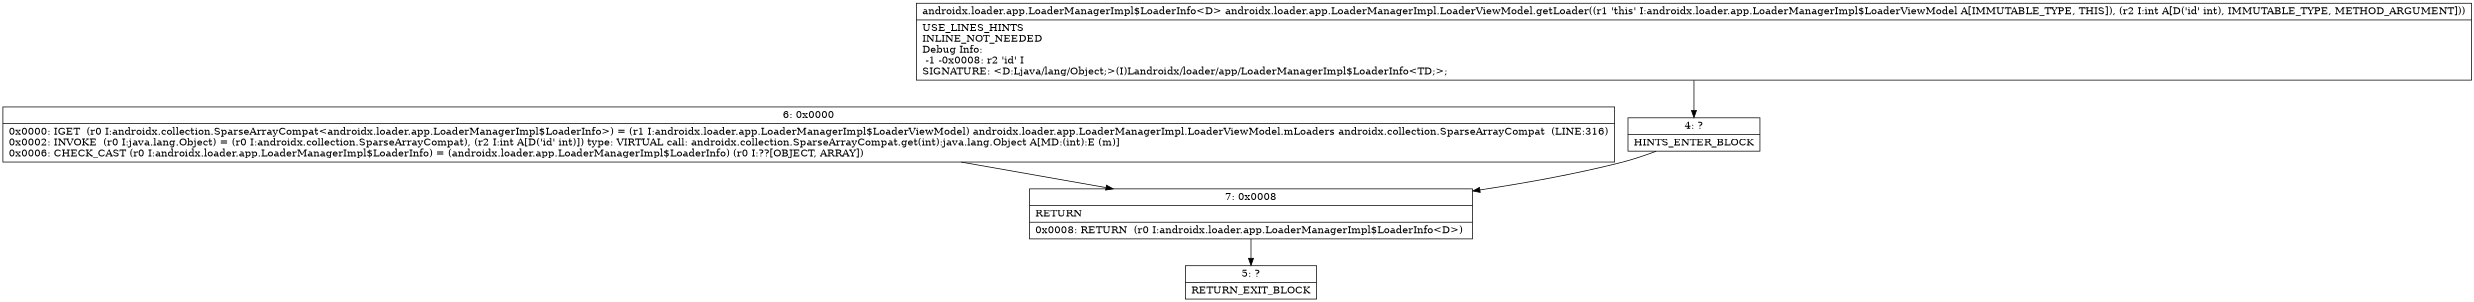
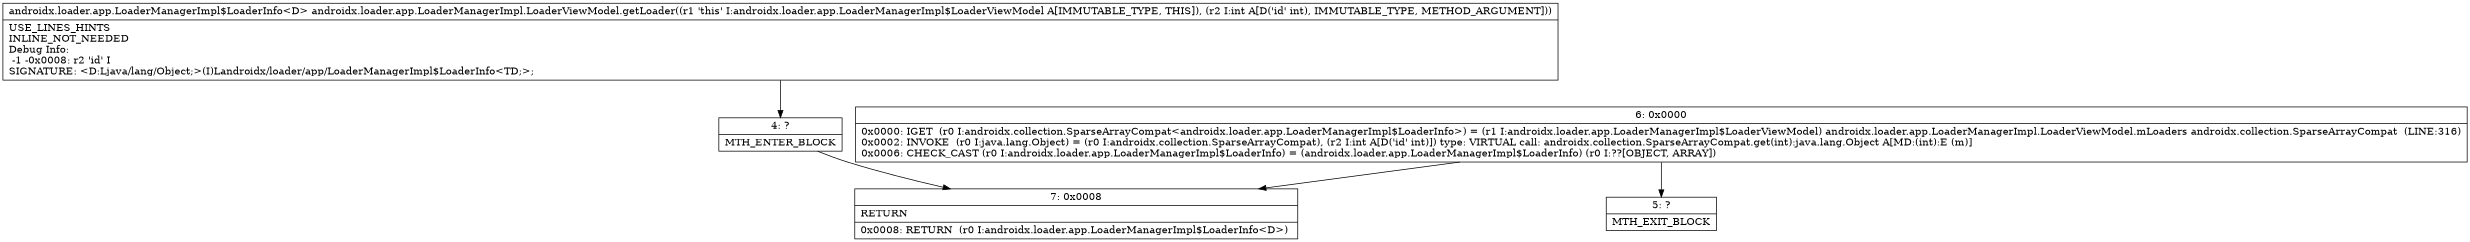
(1694, 142) -> (780, 142)
(1251, 249) -> (1661, 176)
(1251, 290) -> (1661, 222)
